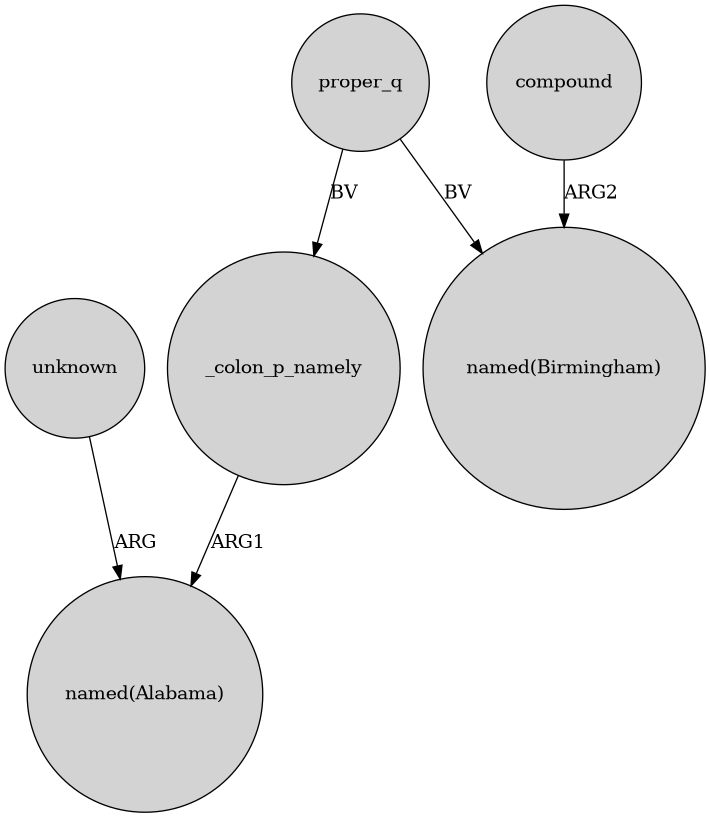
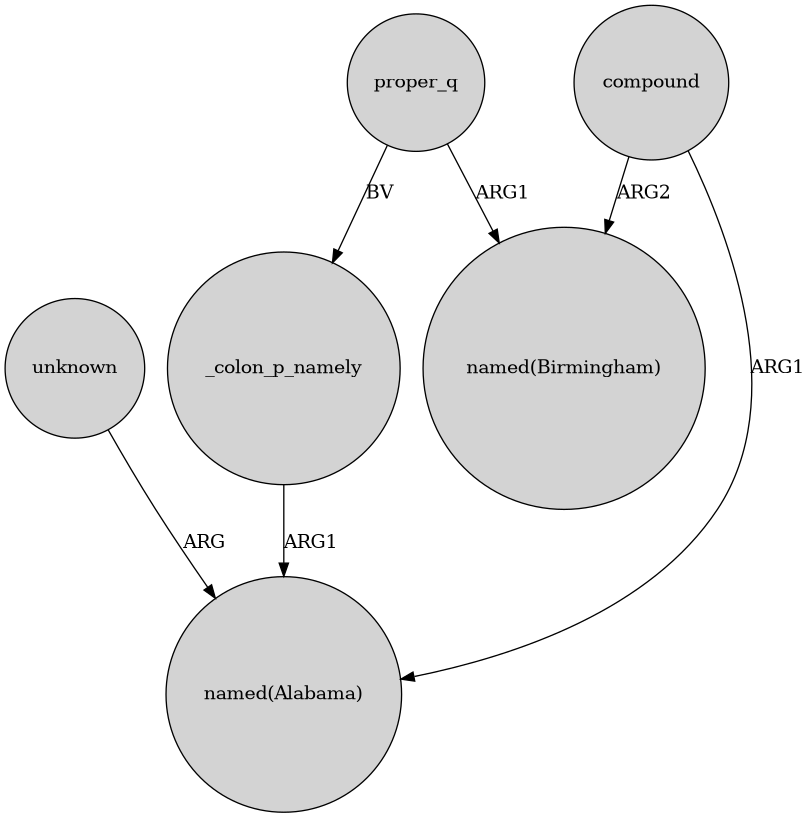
(458, 194) -> (503, 194)
none -> (722, 500)
